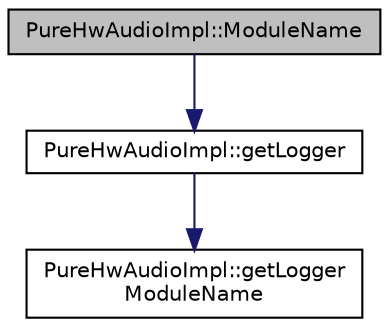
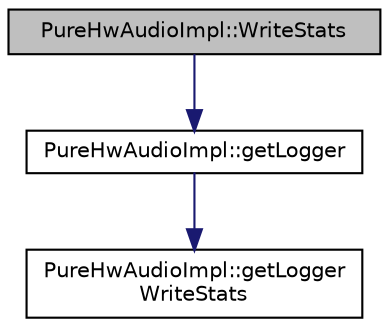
(194, 32) -> (194, 32)
(194, 284) -> (194, 284)
